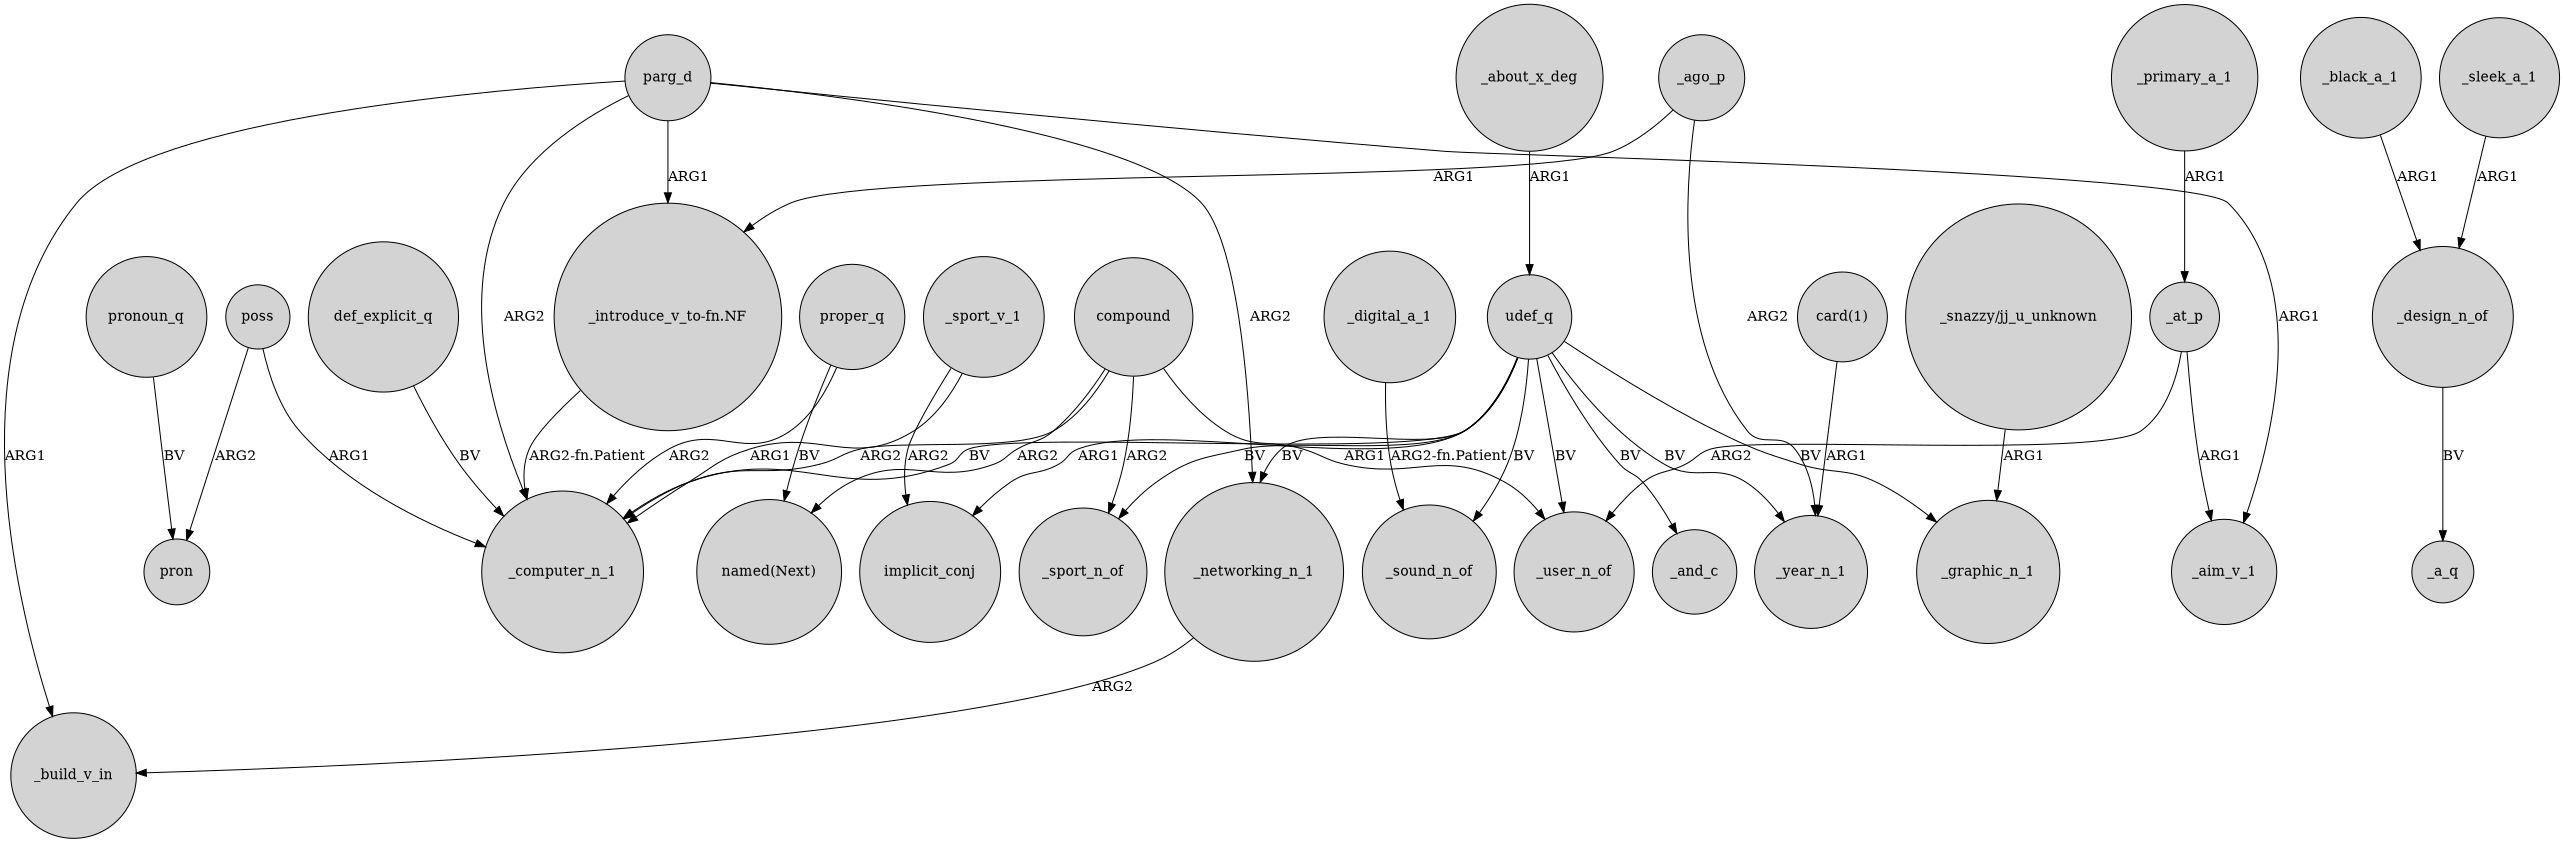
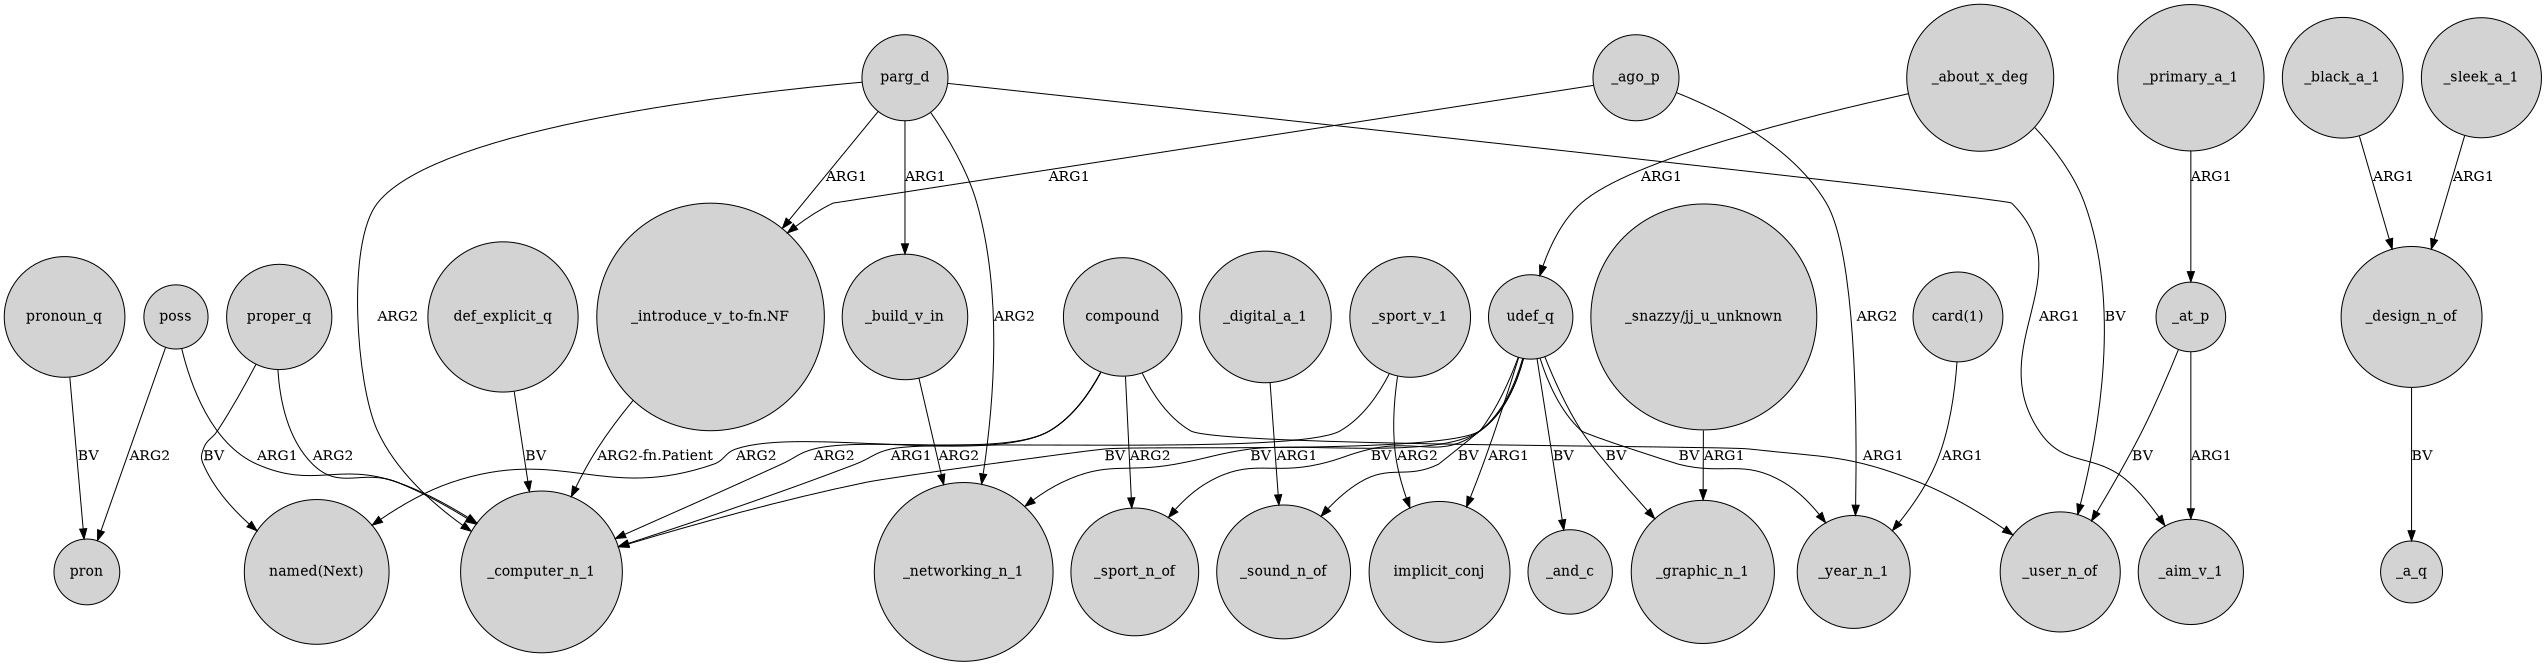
(1549, 430) -> (2103, 308)
(1449, 457) -> (1297, 457)
(1732, 457) -> (2143, 457)
(677, 744) -> (930, 426)
